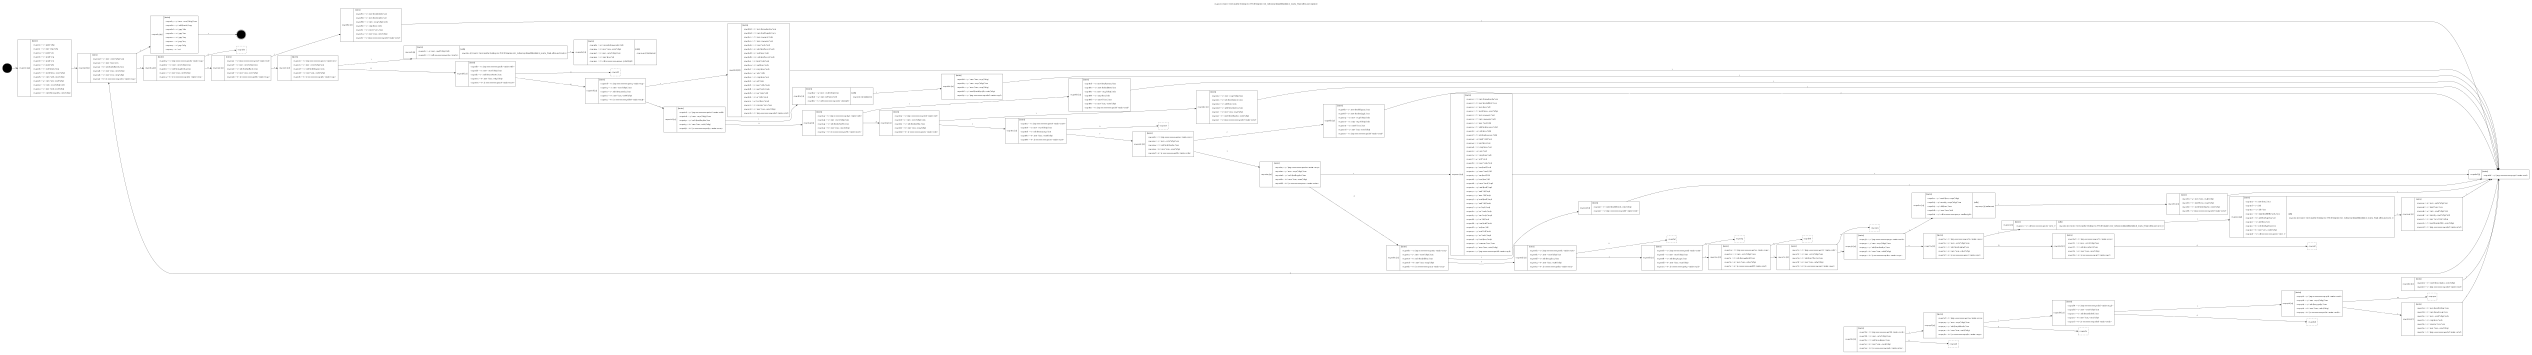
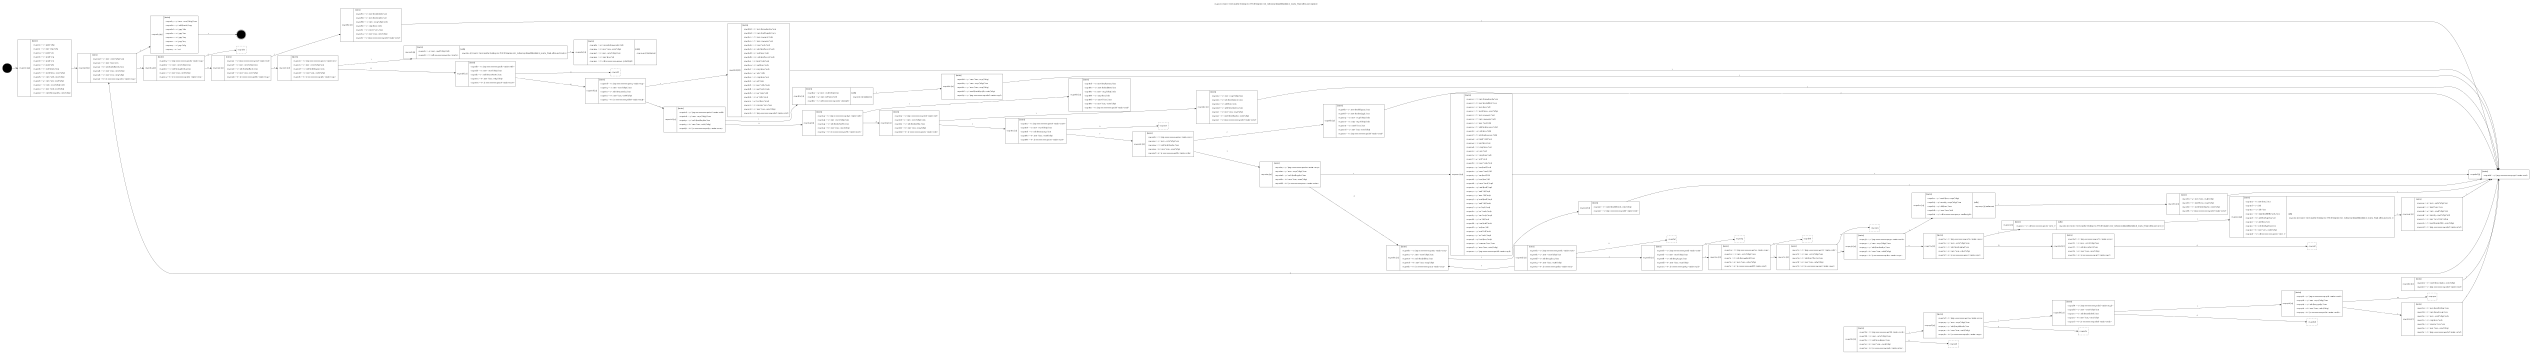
(1843, 82) -> none
(1481, 264) -> (1482, 269)
